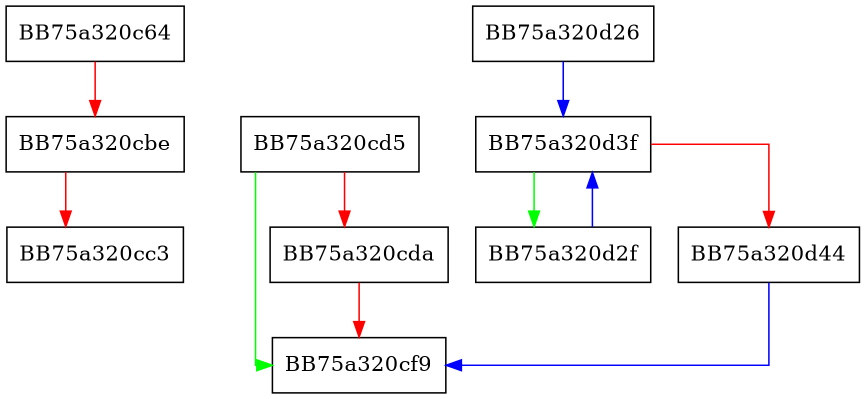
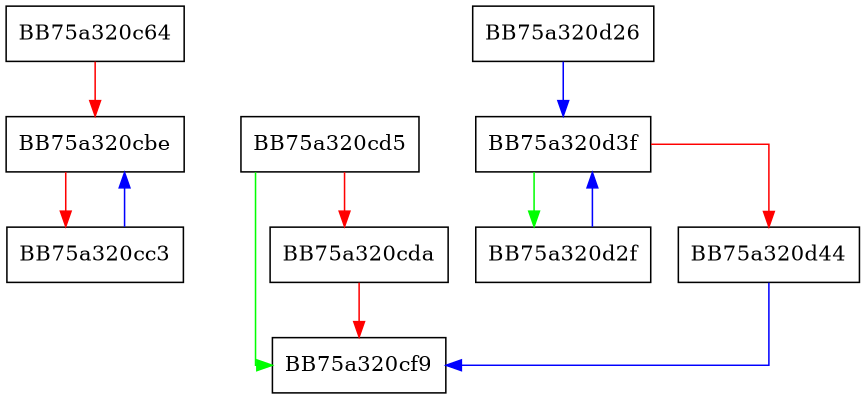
none -> (125, 207)
